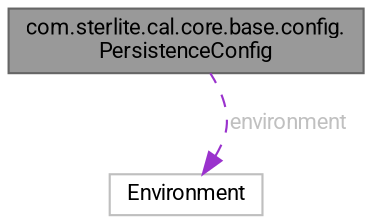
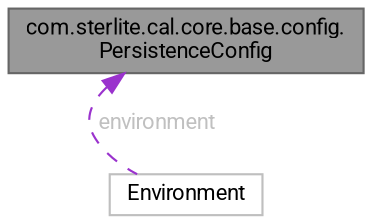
(226, 114) -> (95, 137)
